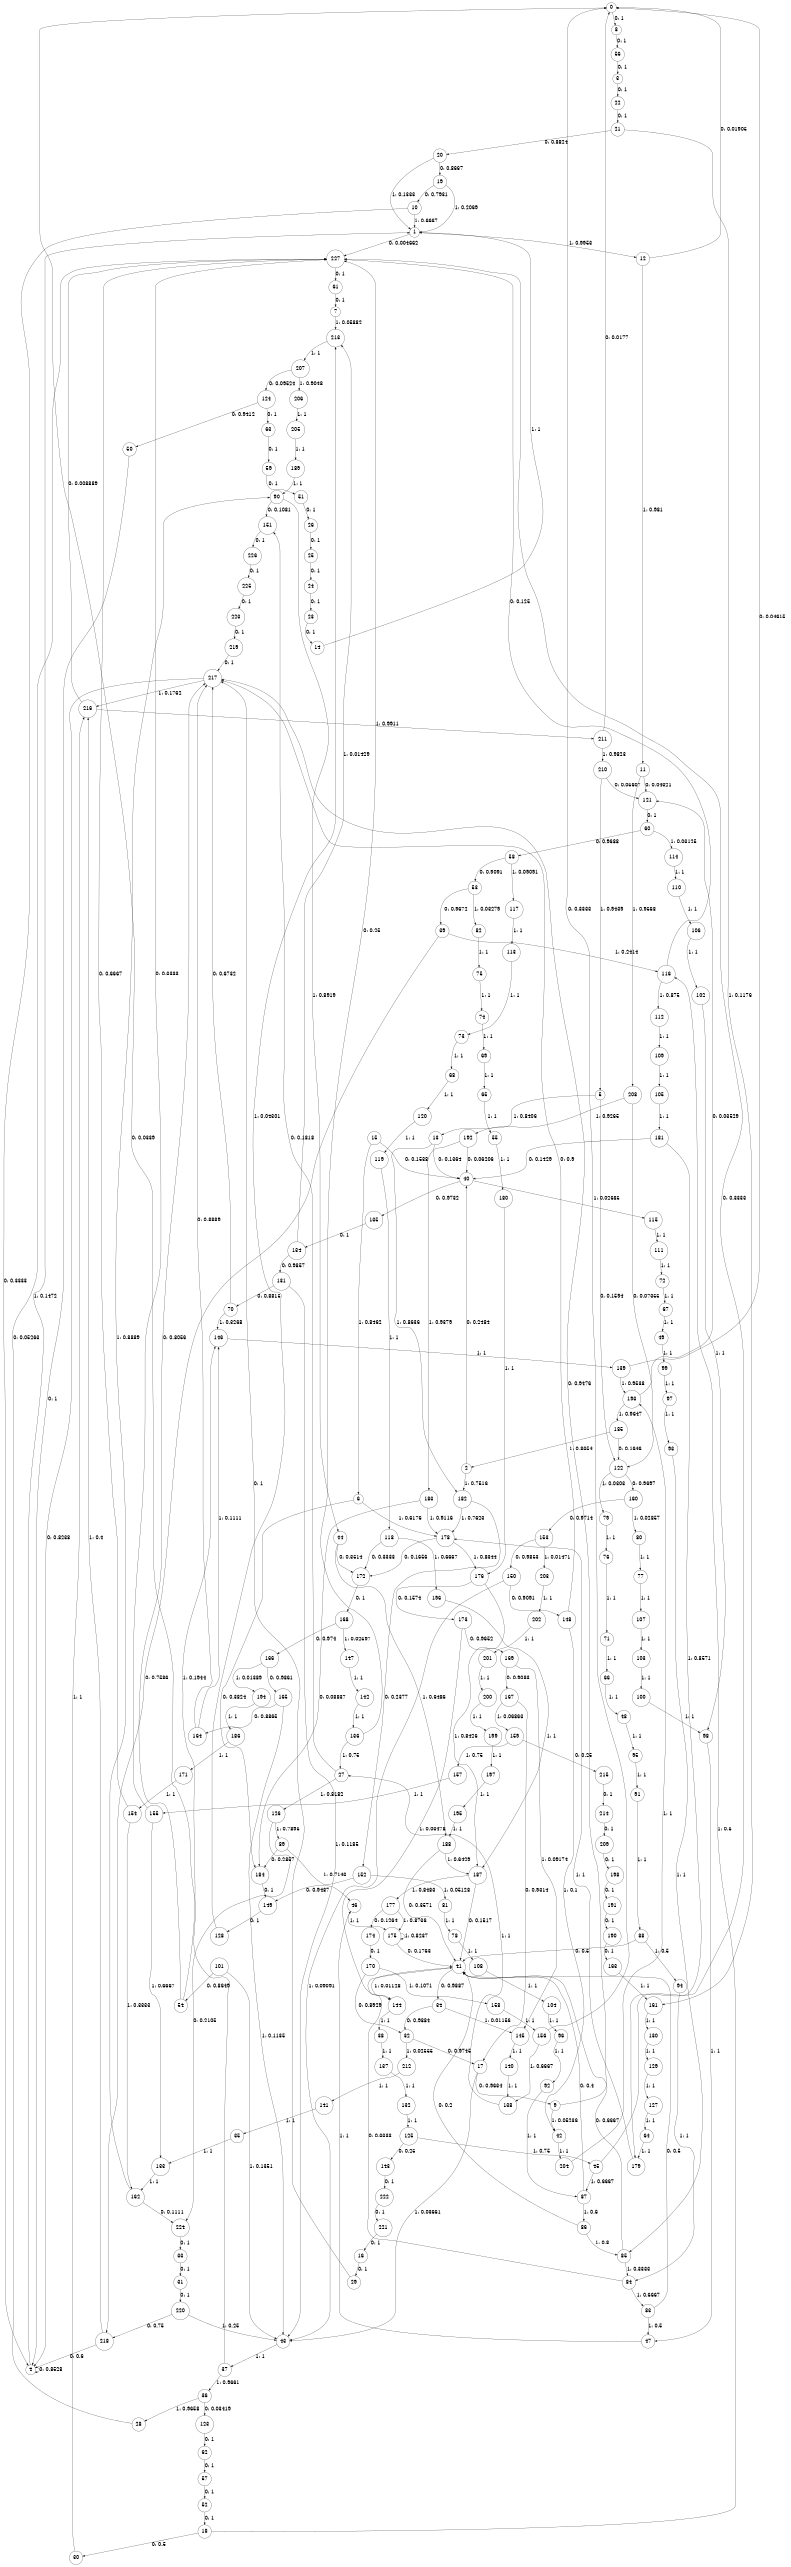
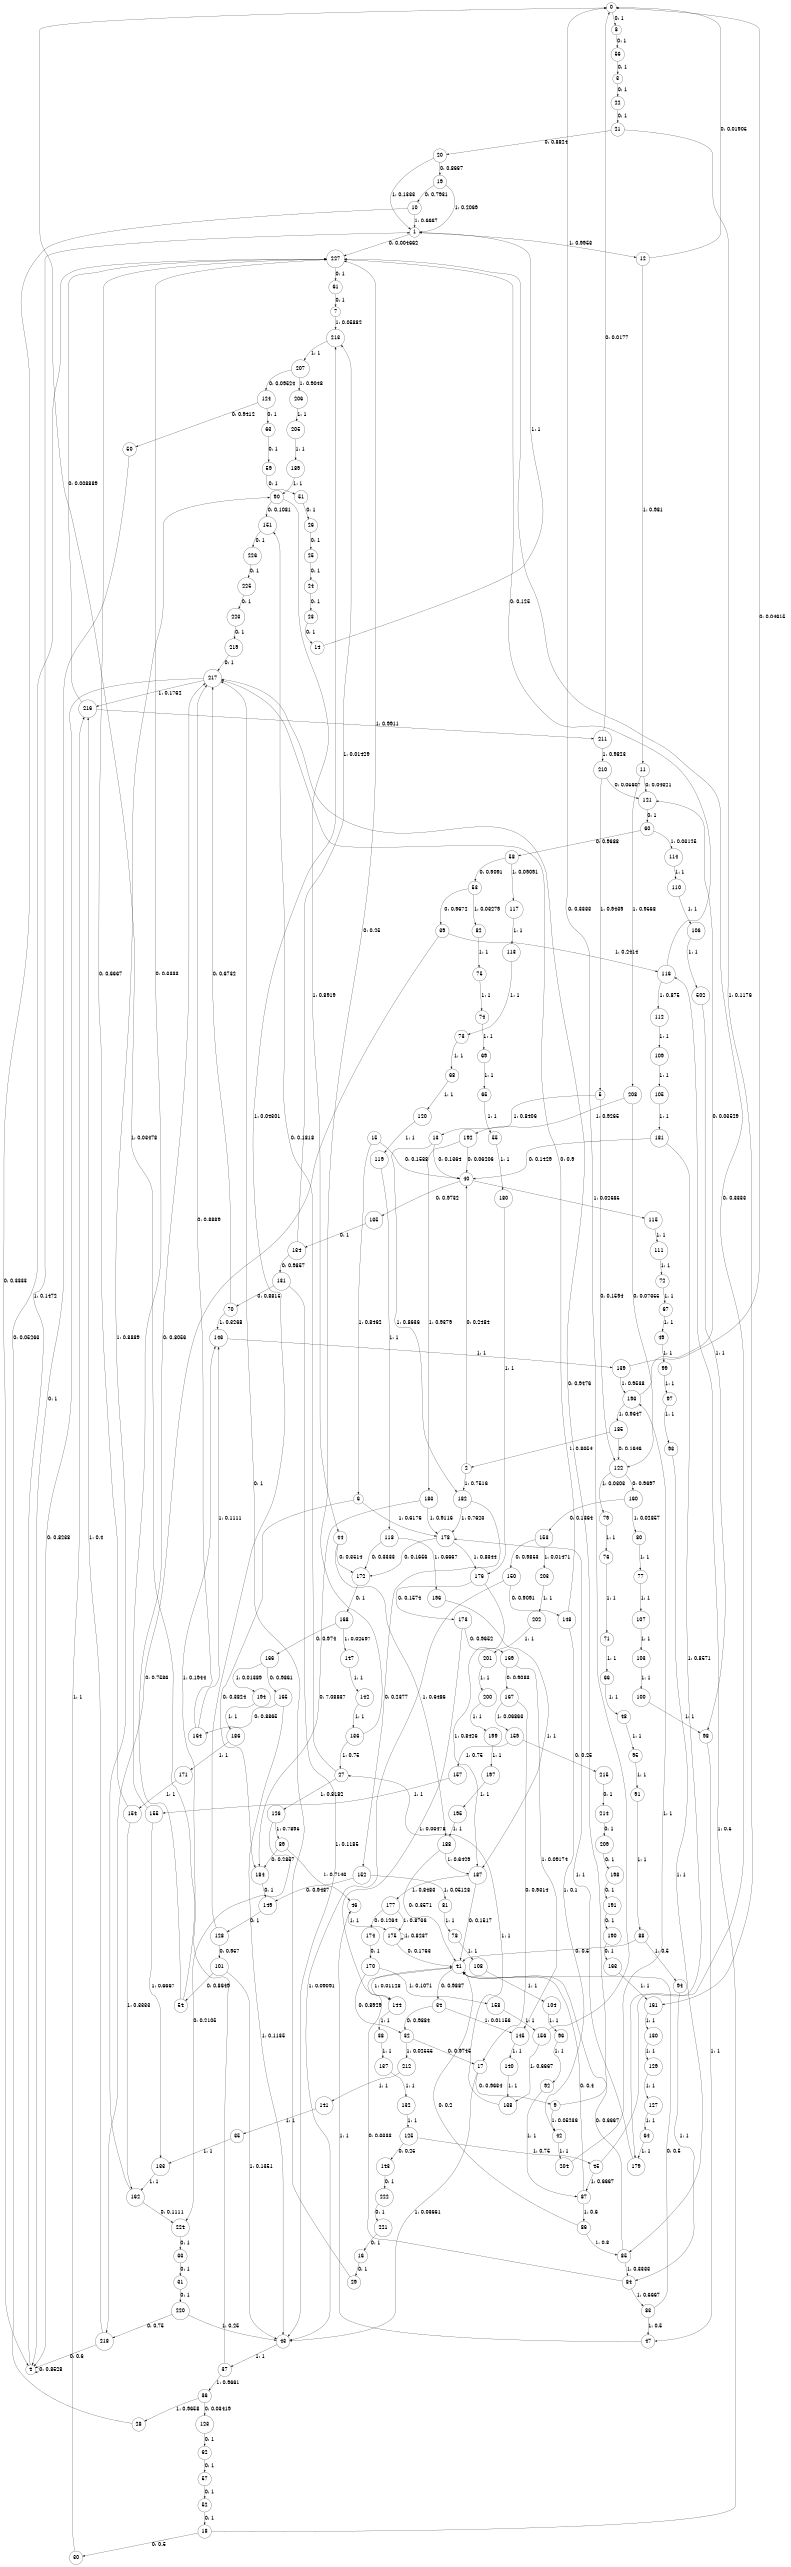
(701, 996) -> (701, 996)
(146, 1138) -> (146, 1138)
(584, 1519) -> (584, 1519)
(334, 1698) -> (334, 1698)
none -> (219, 1951)
